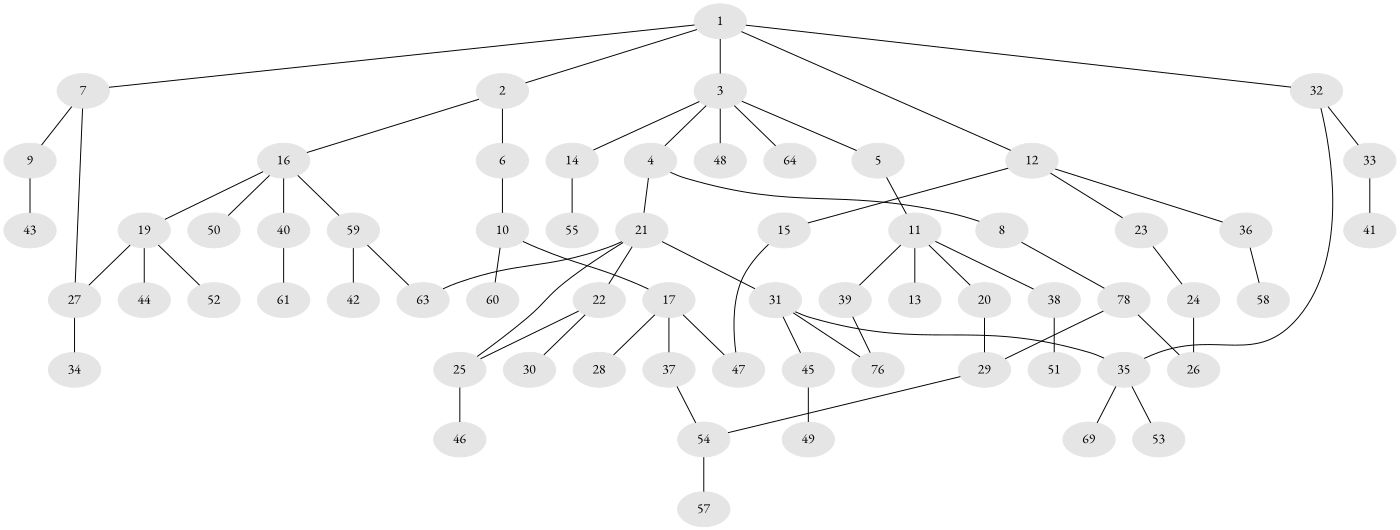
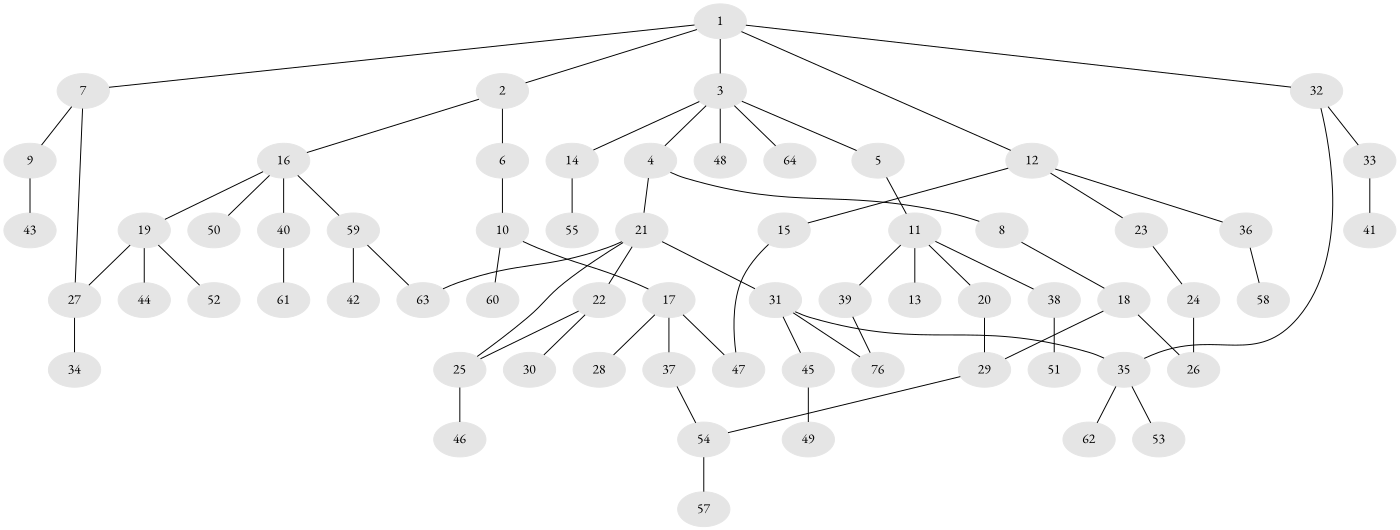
(1124, 300) -> (1124, 300)
(1089, 439) -> (1089, 439)
